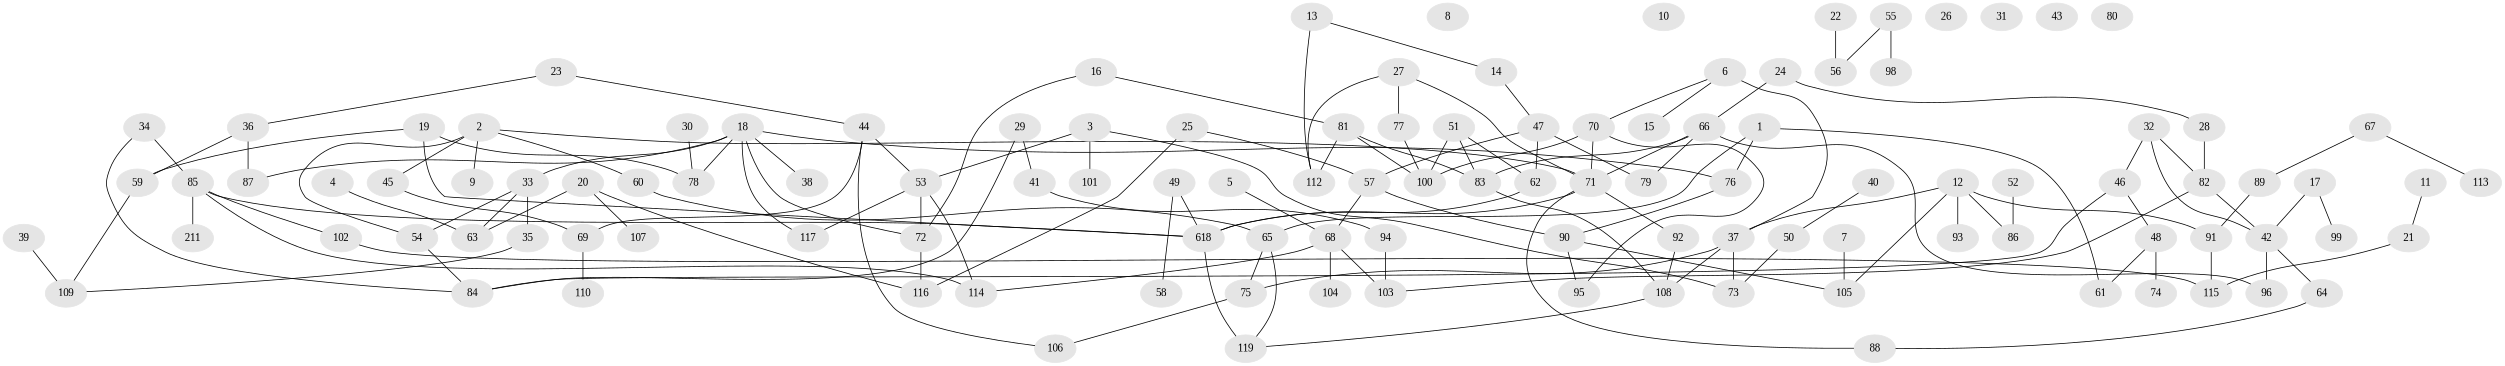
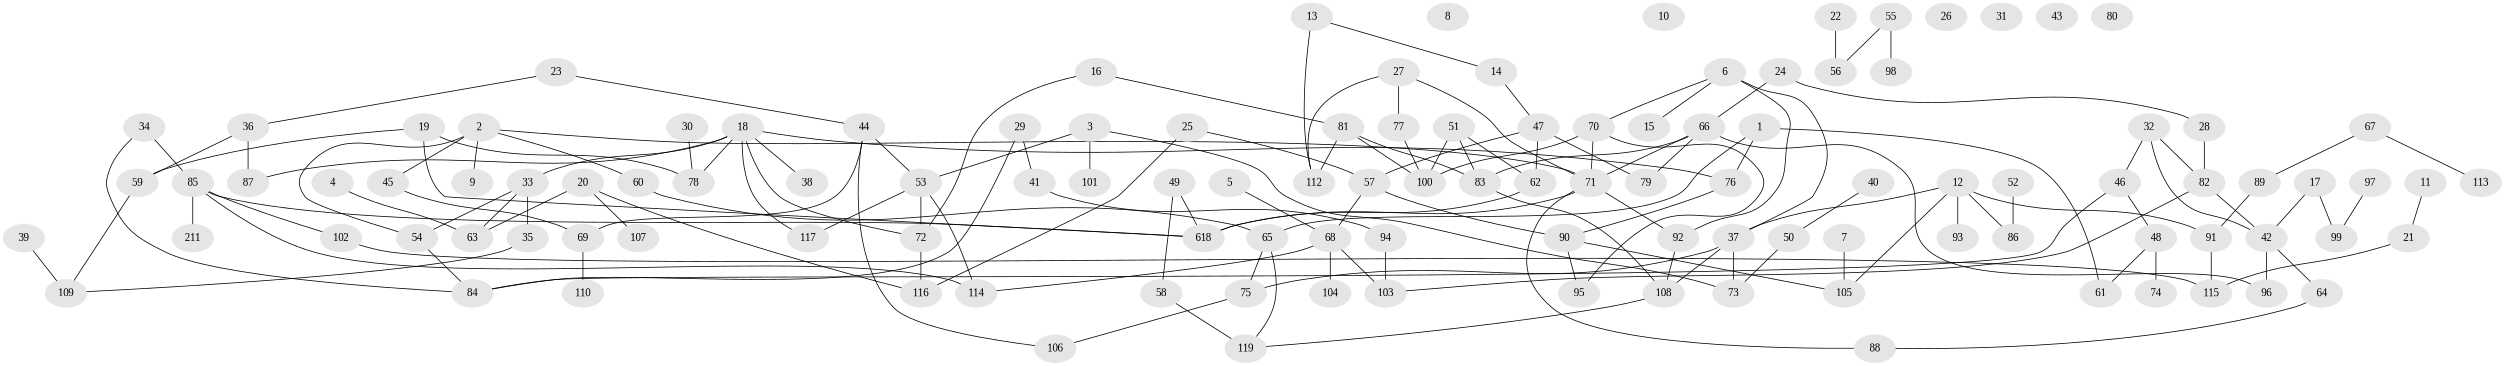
none -> (1784, 170)
none -> (2370, 183)
(1214, 296) -> (1204, 321)
